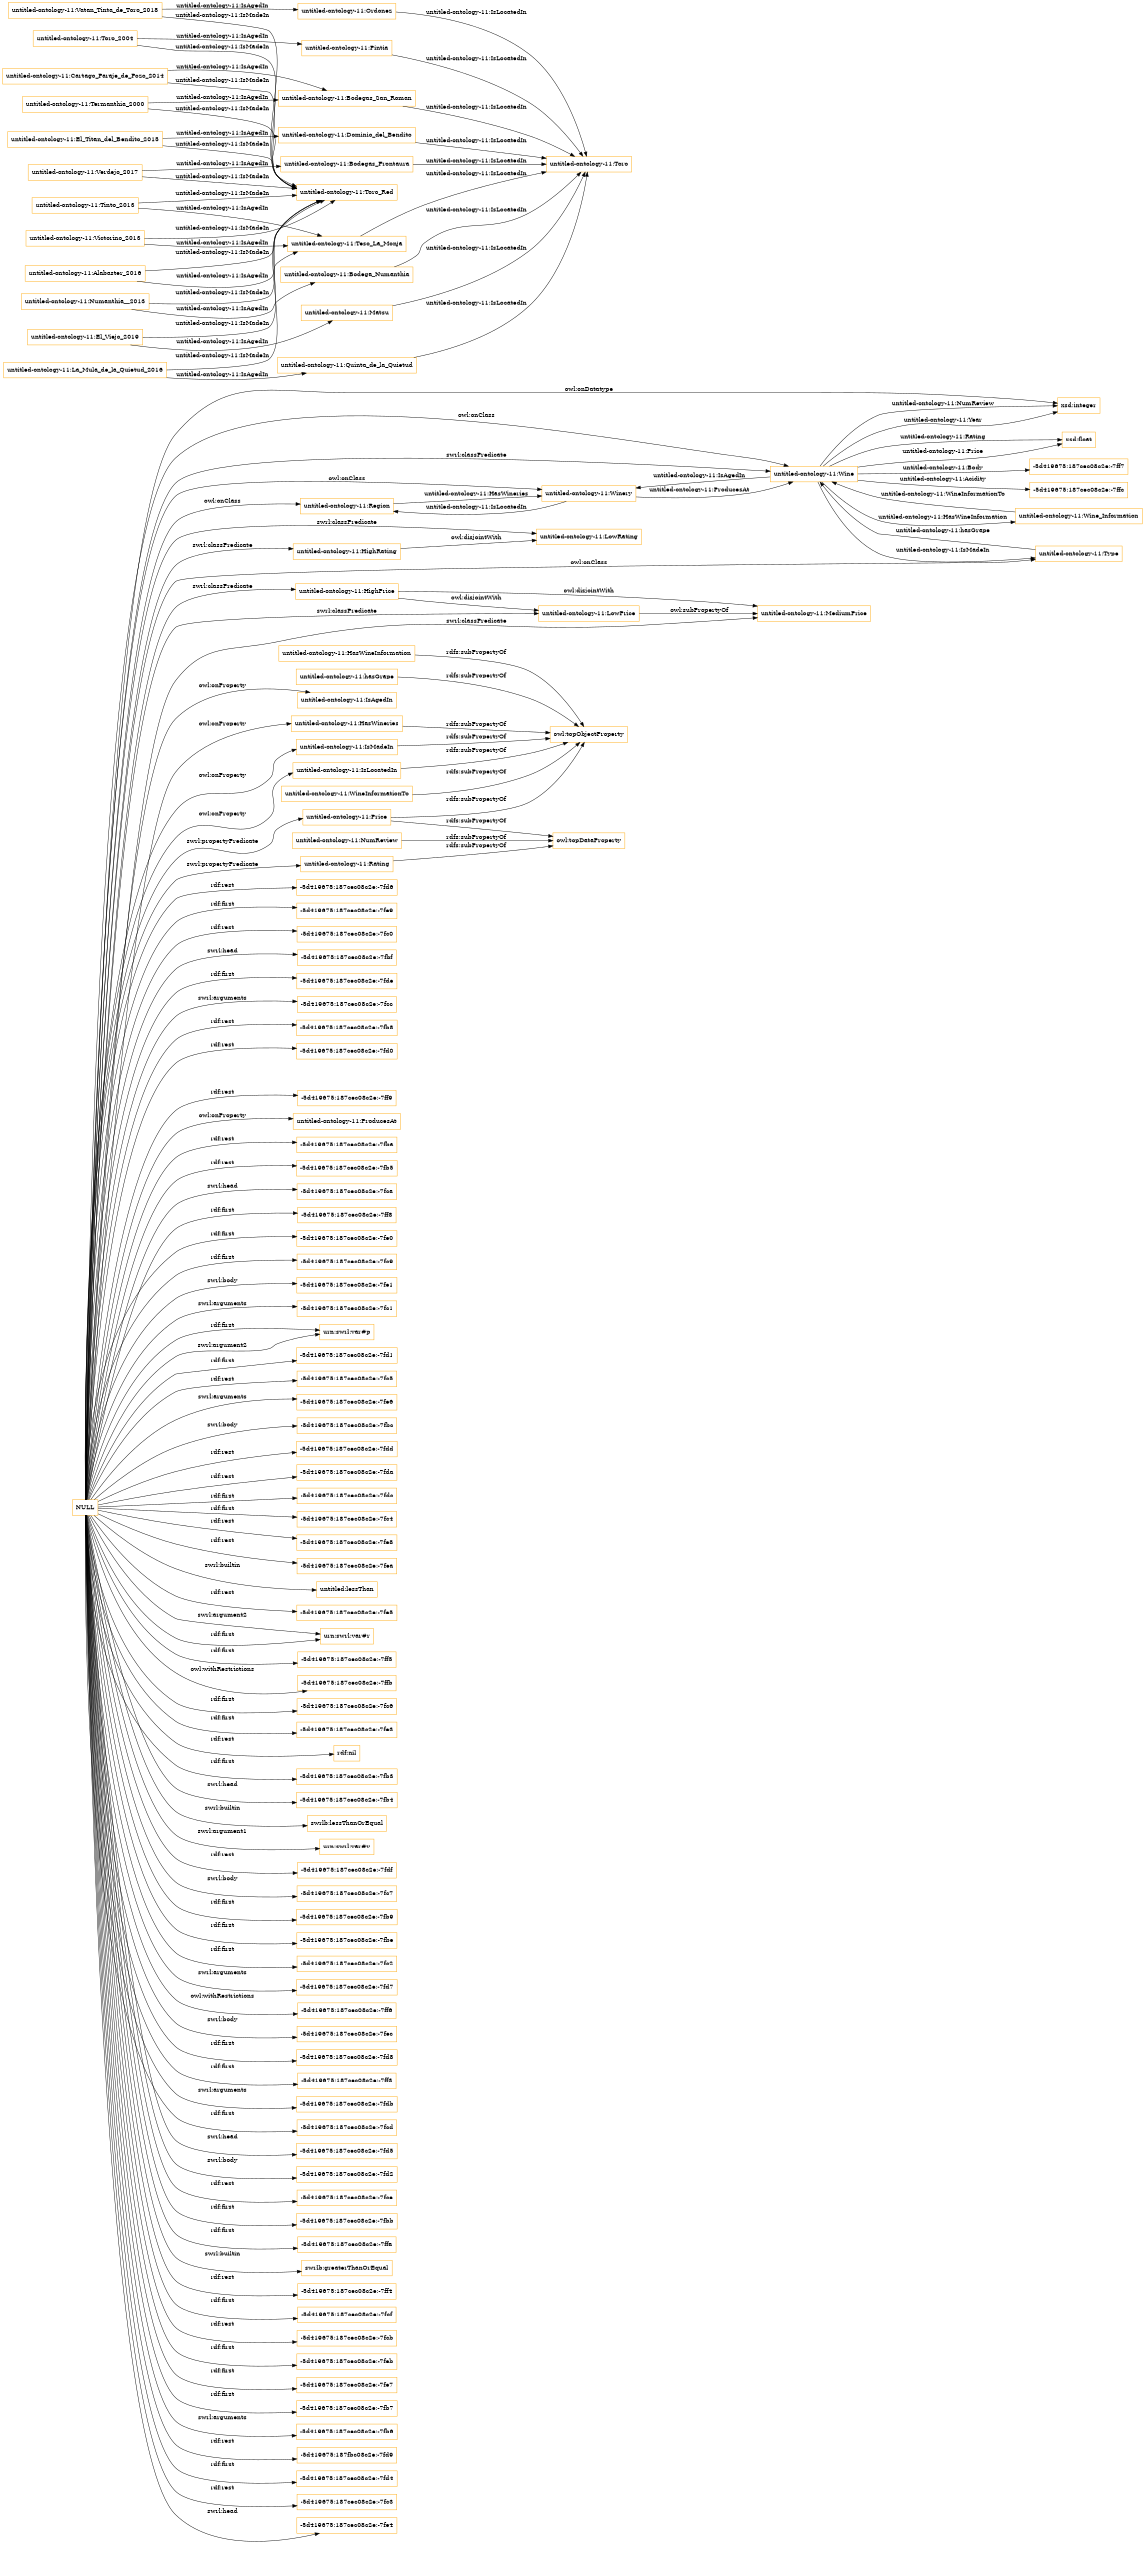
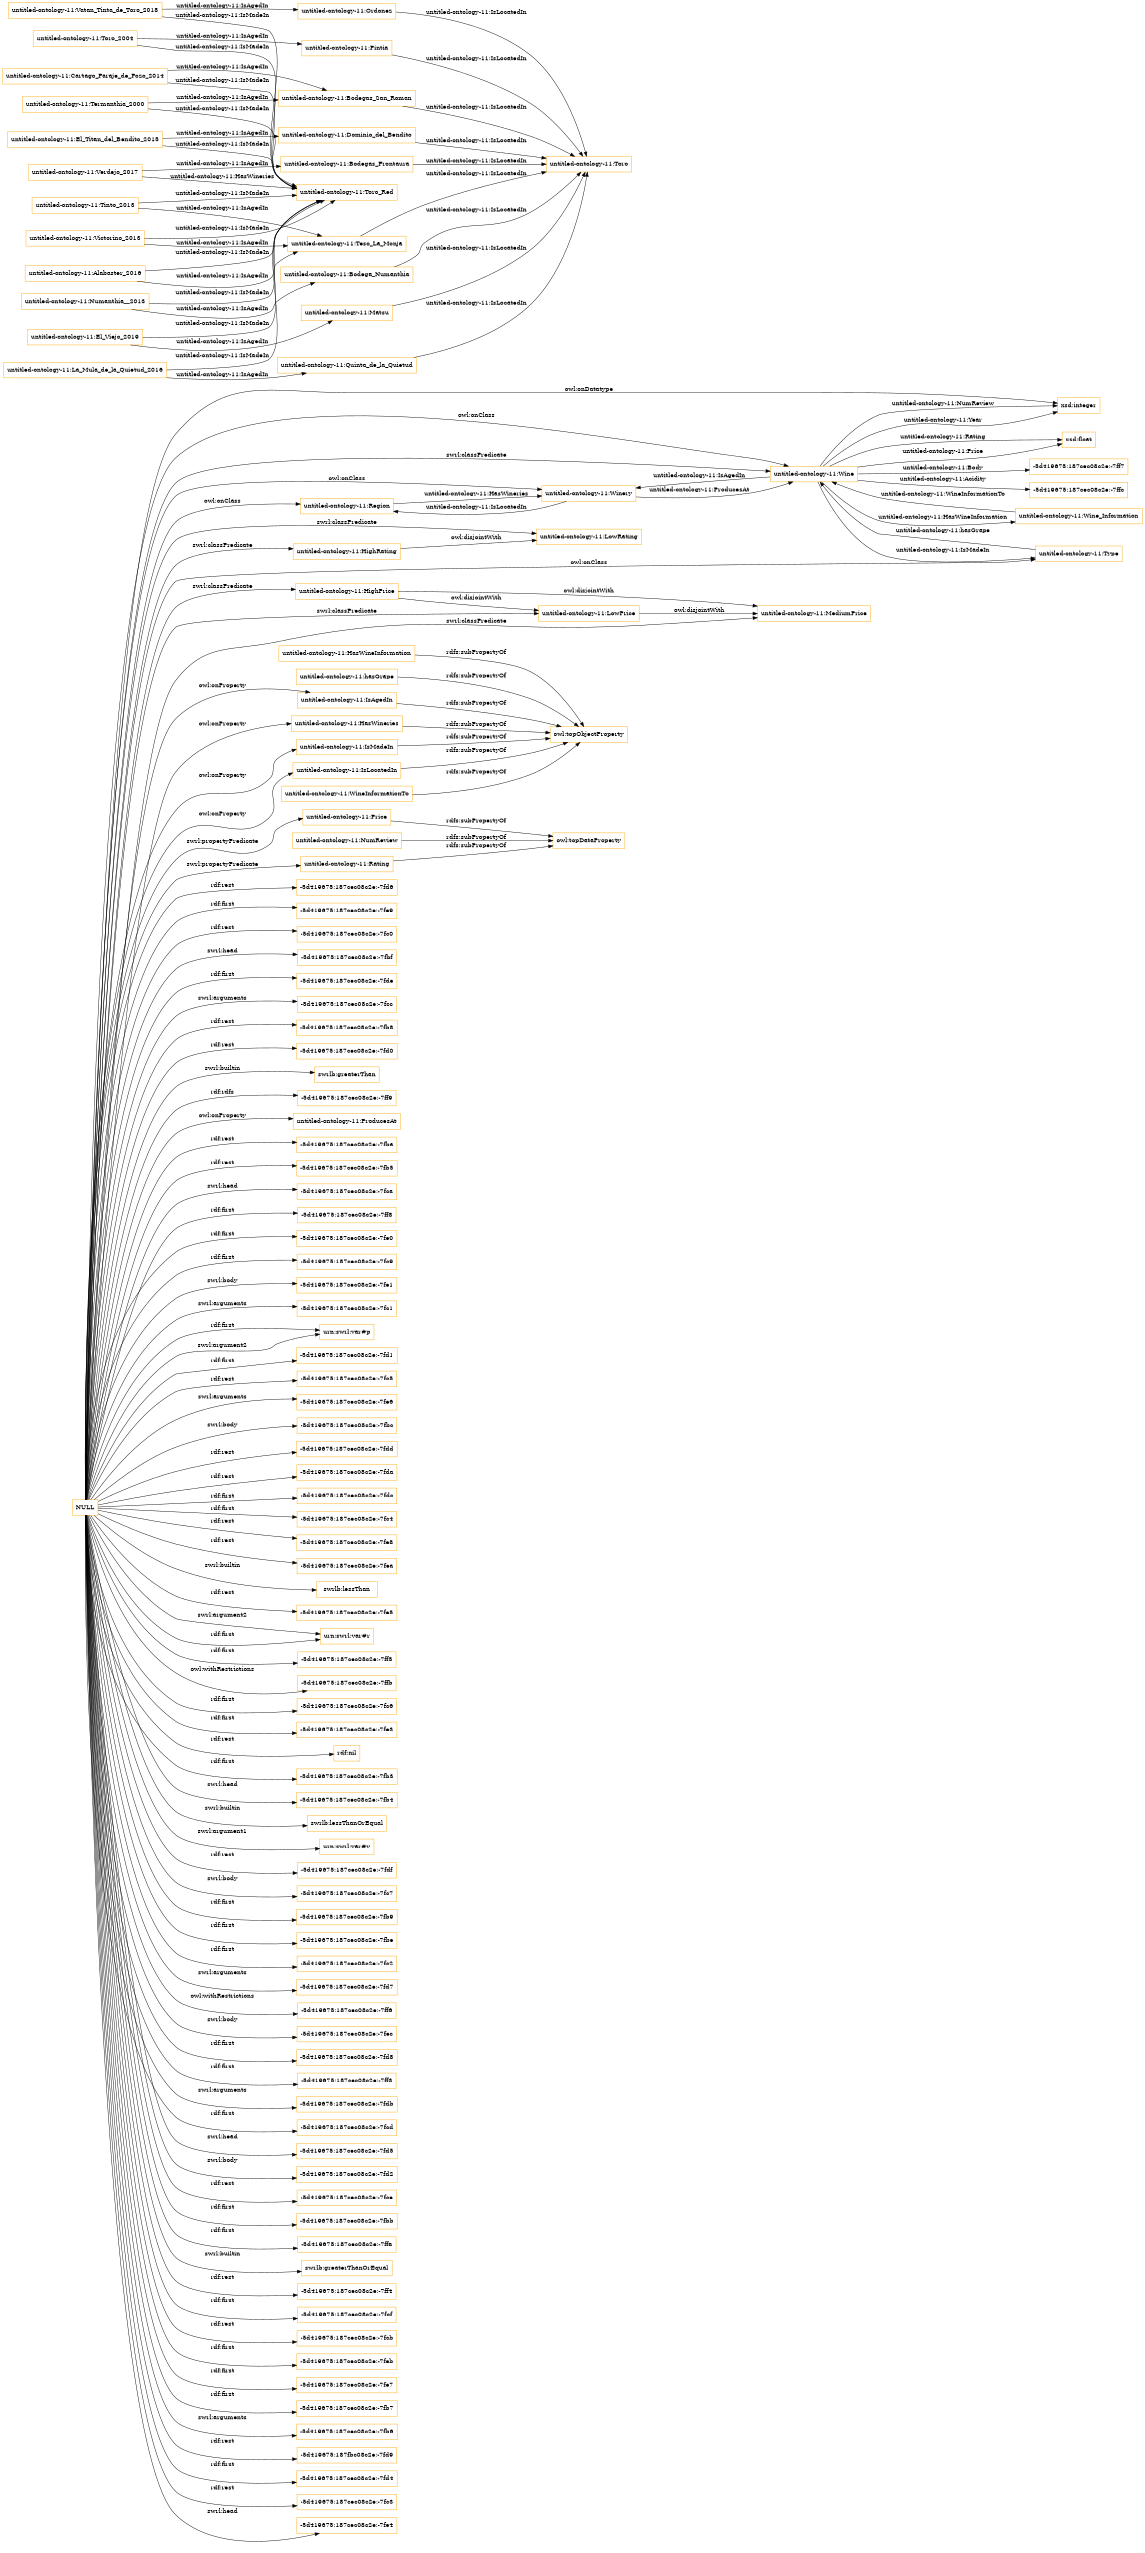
(223, 177) -> (223, 177)
(699, 610) -> (699, 610)
(500, 810) -> (477, 712)
none -> (347, 1075)
(223, 1092) -> (223, 1092)
(347, 1589) -> (347, 1589)
